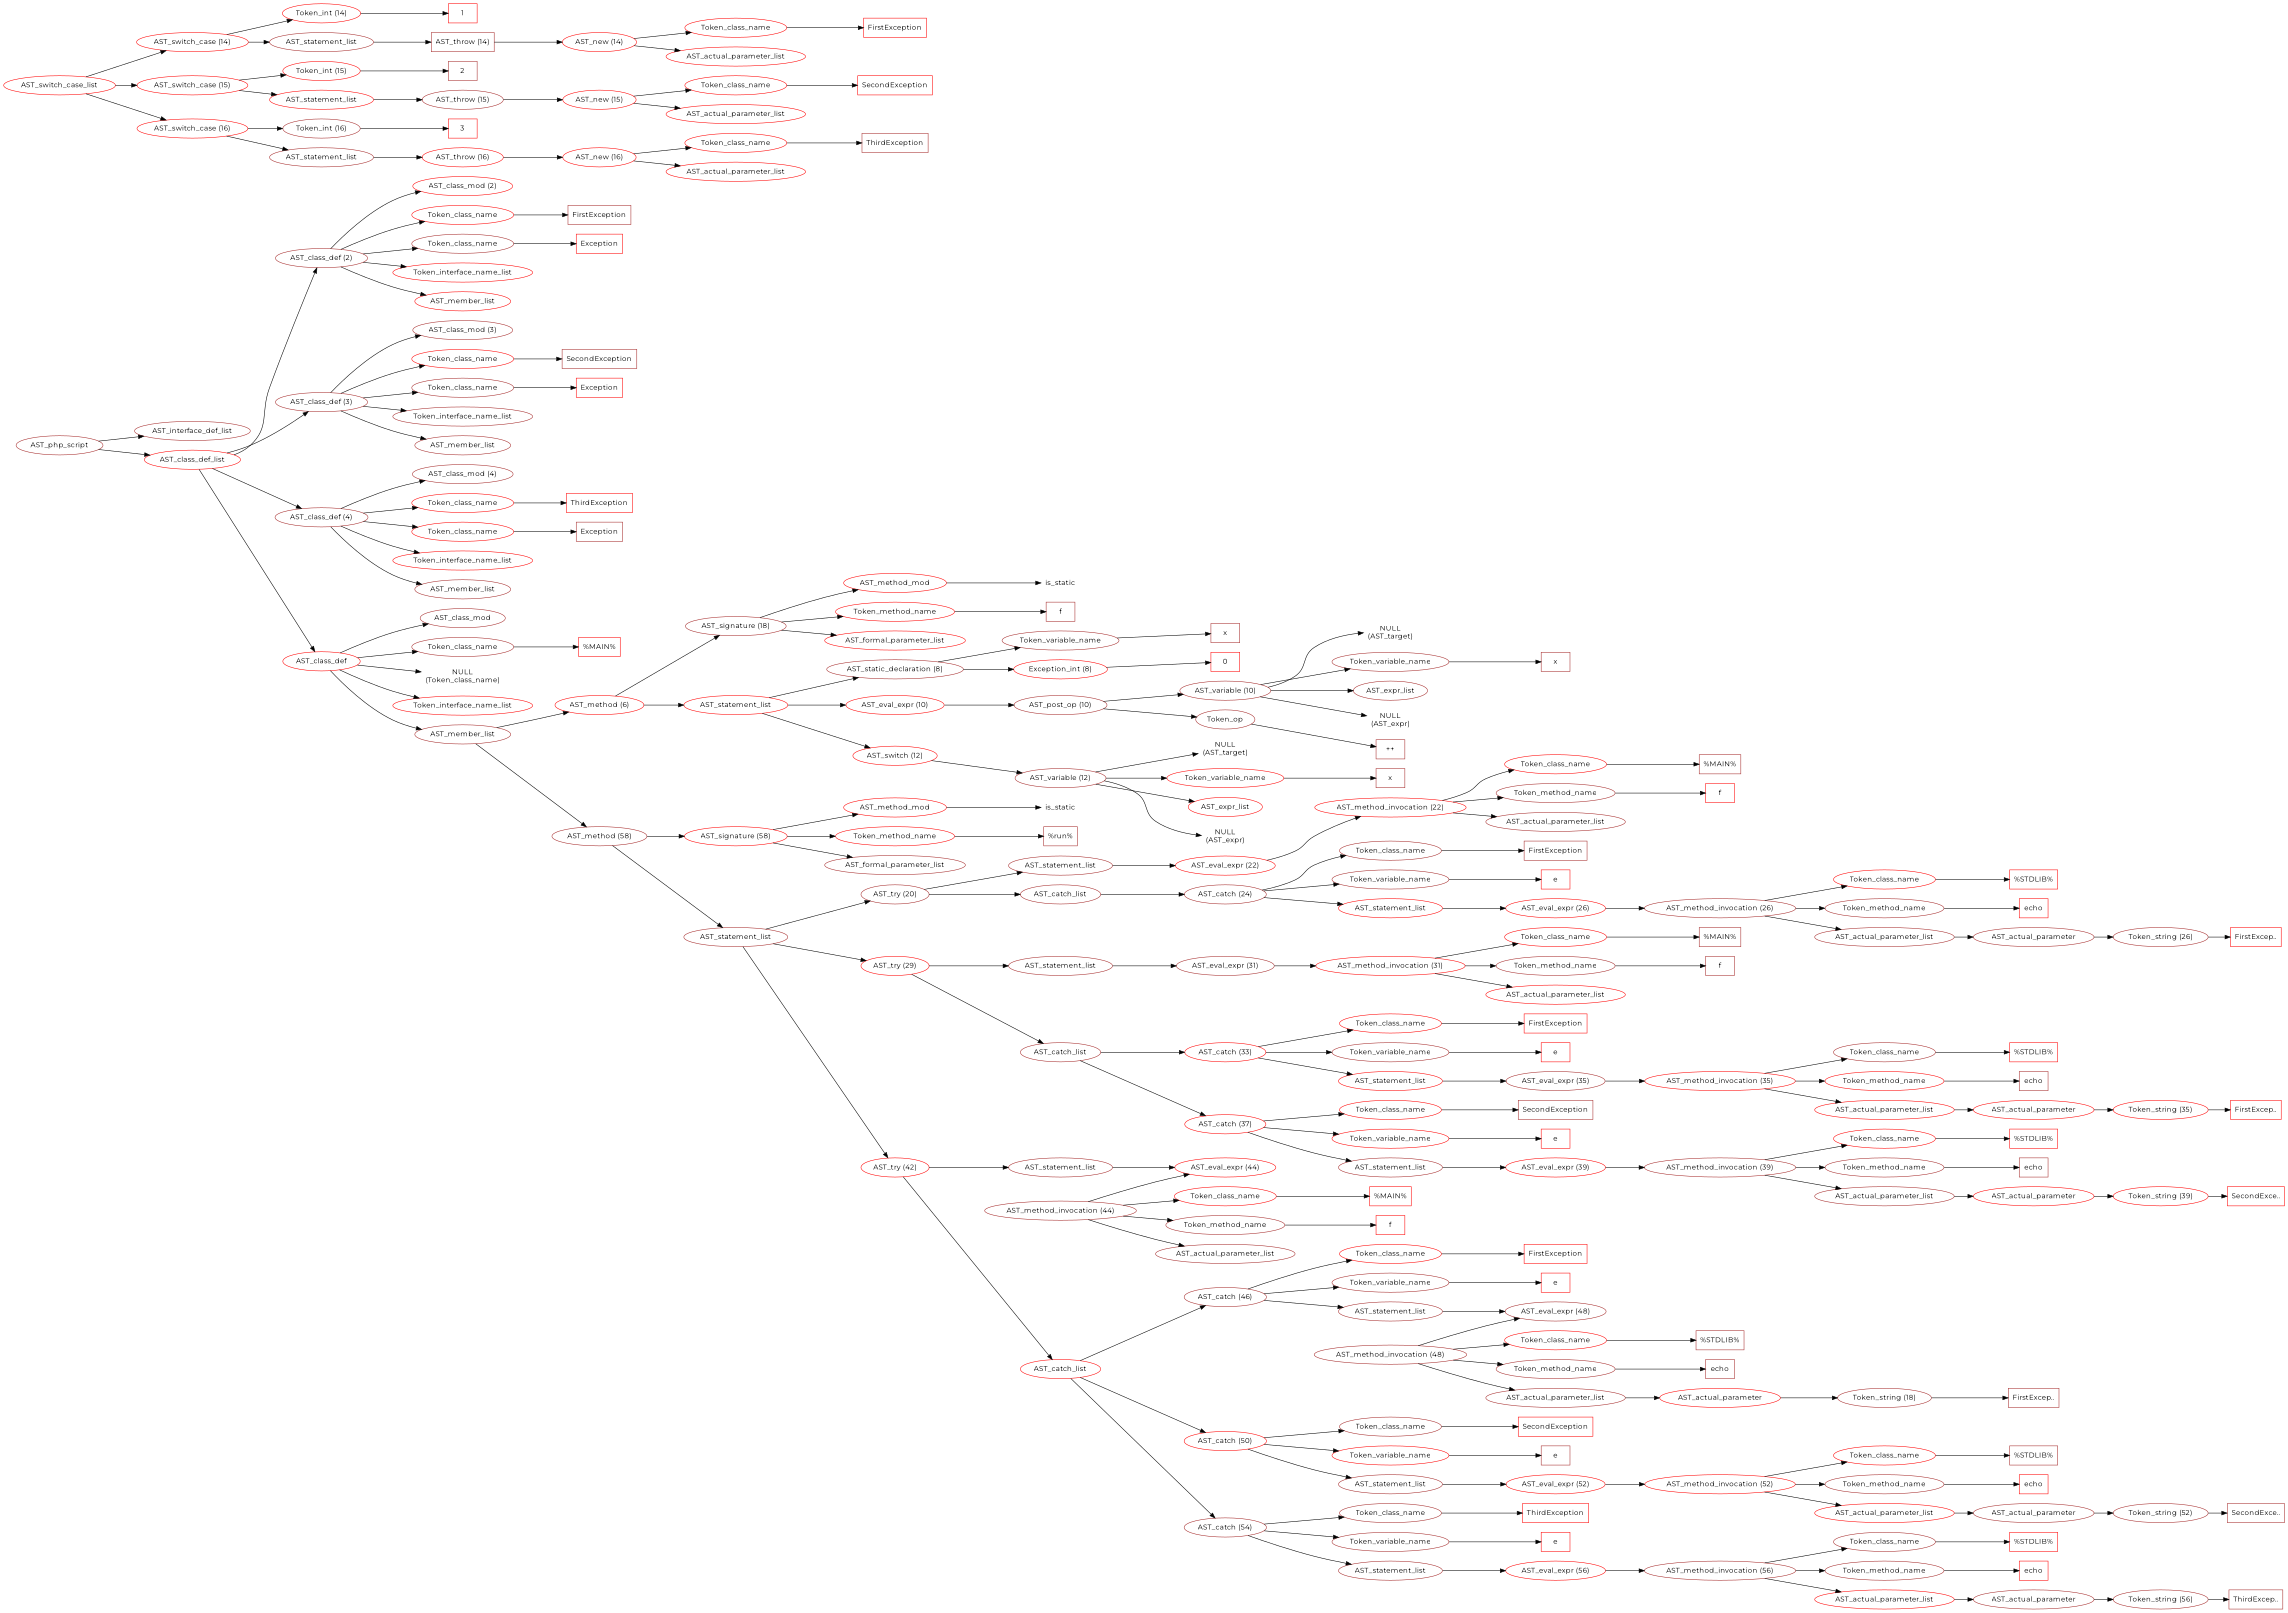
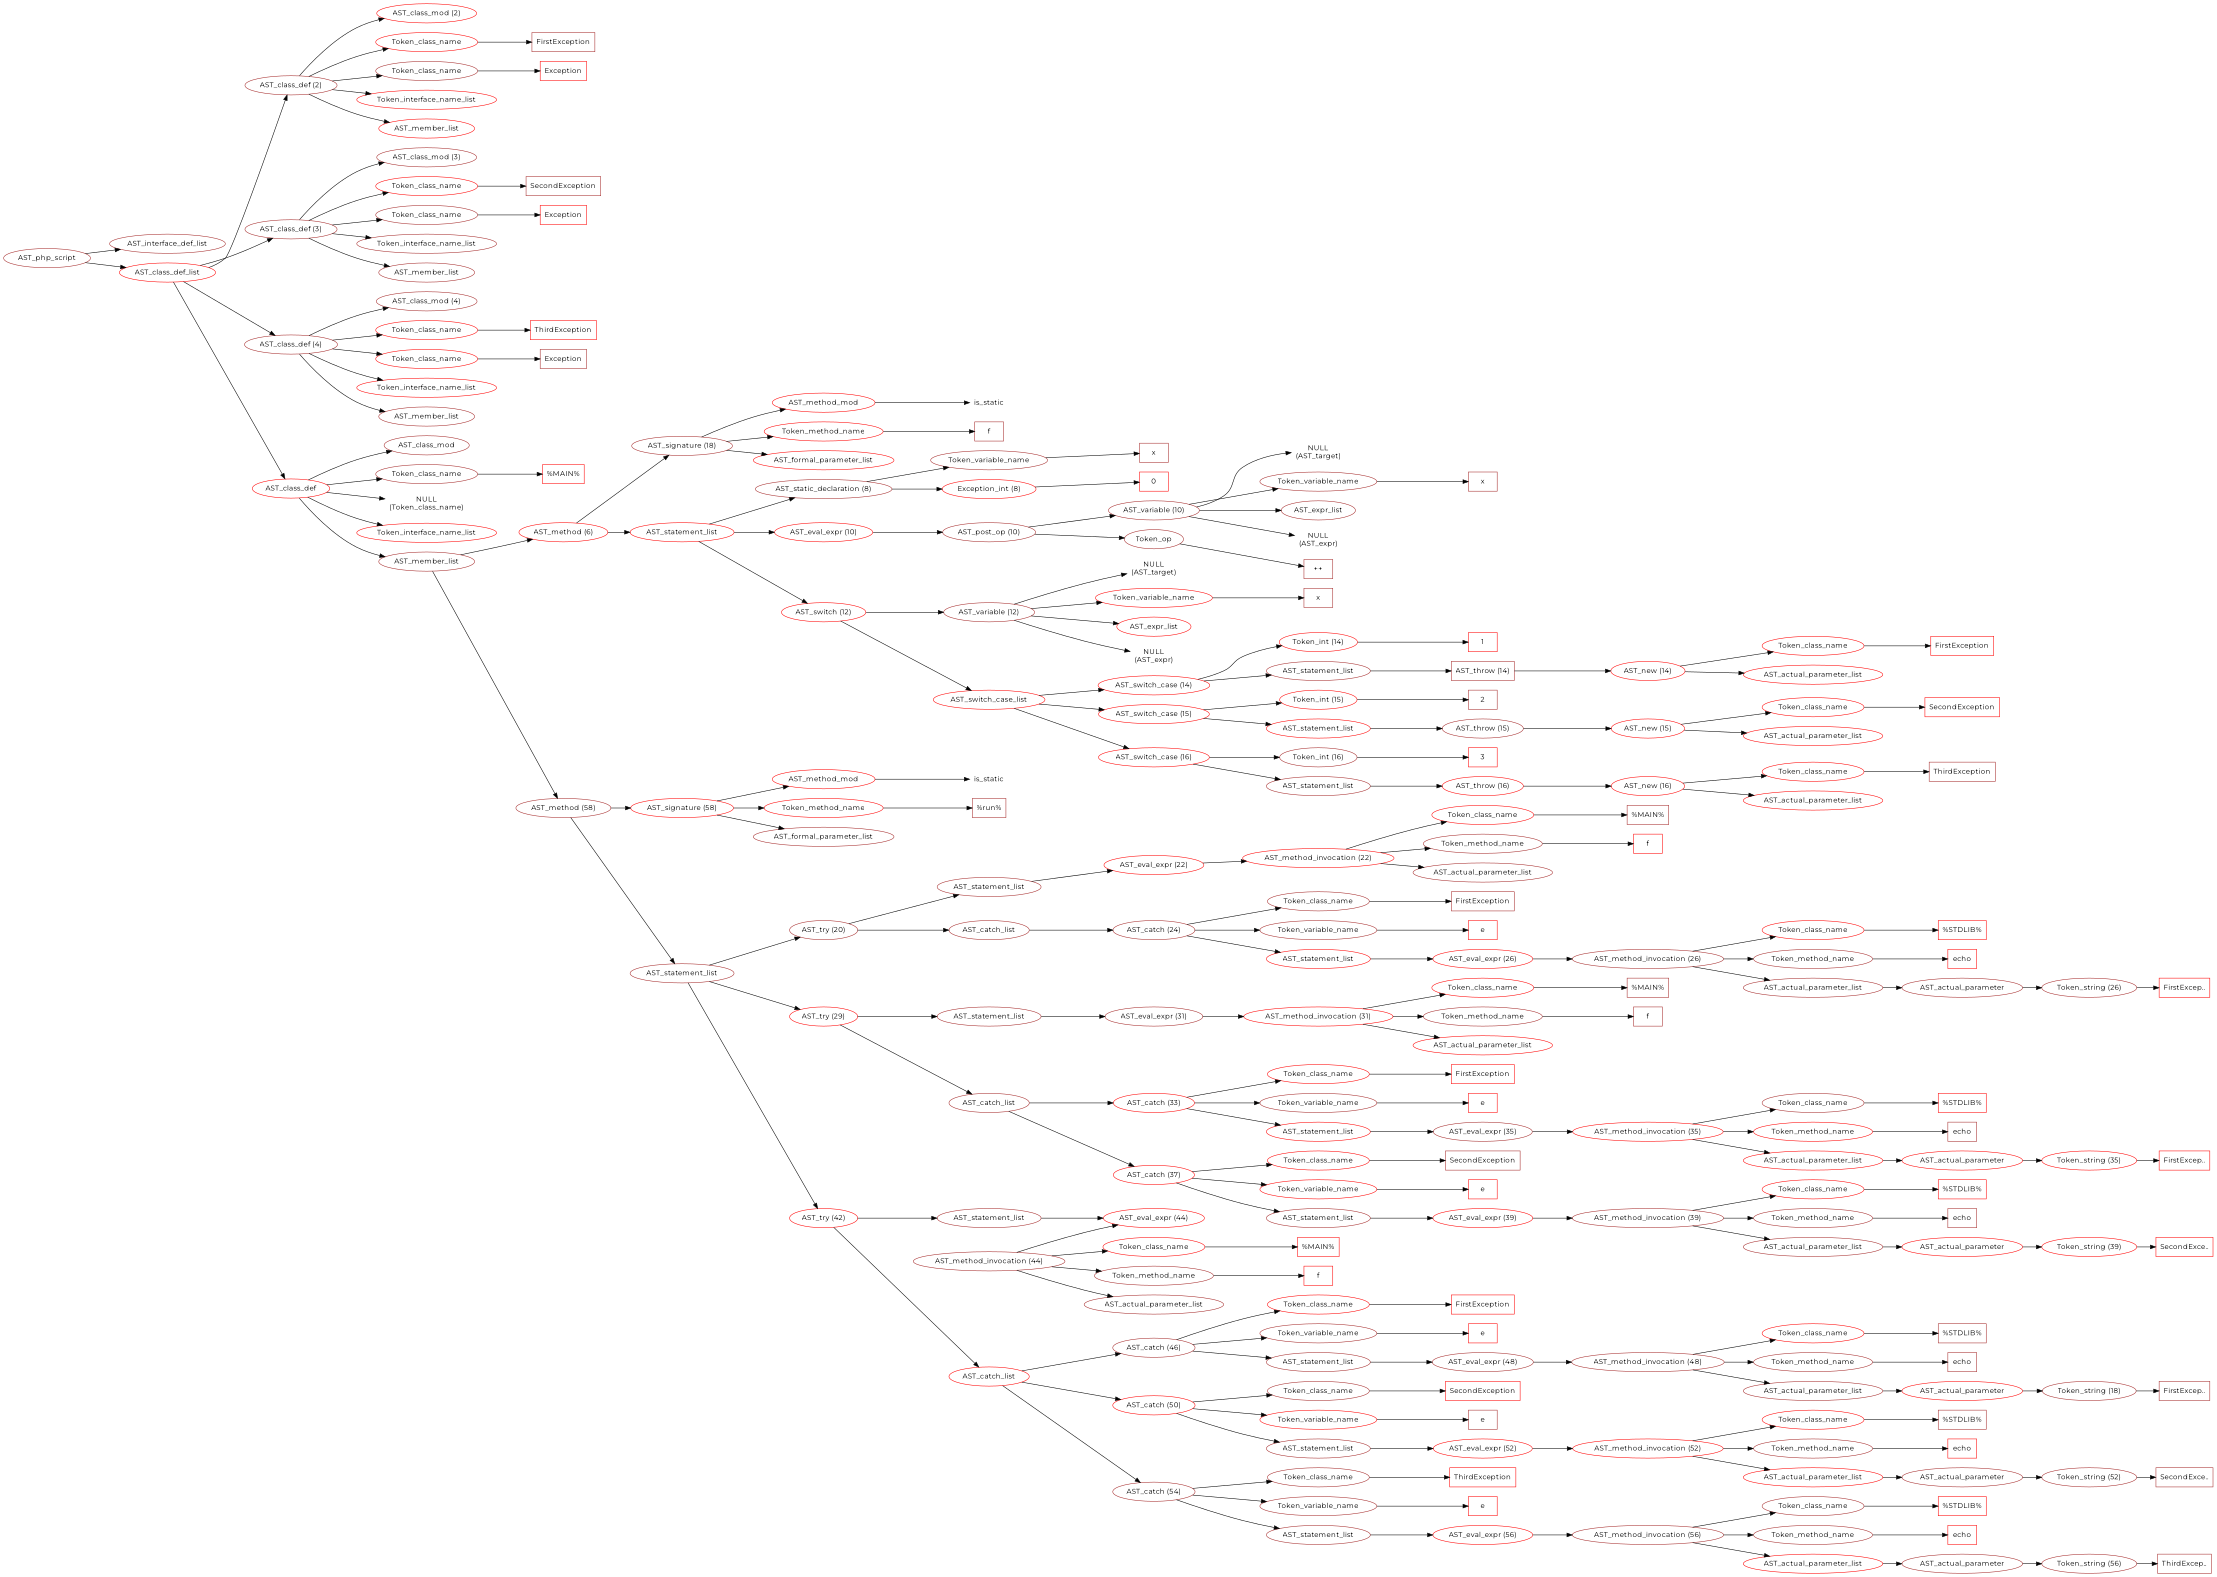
none -> (904, 655)
(1466, 1331) -> (1550, 1362)
